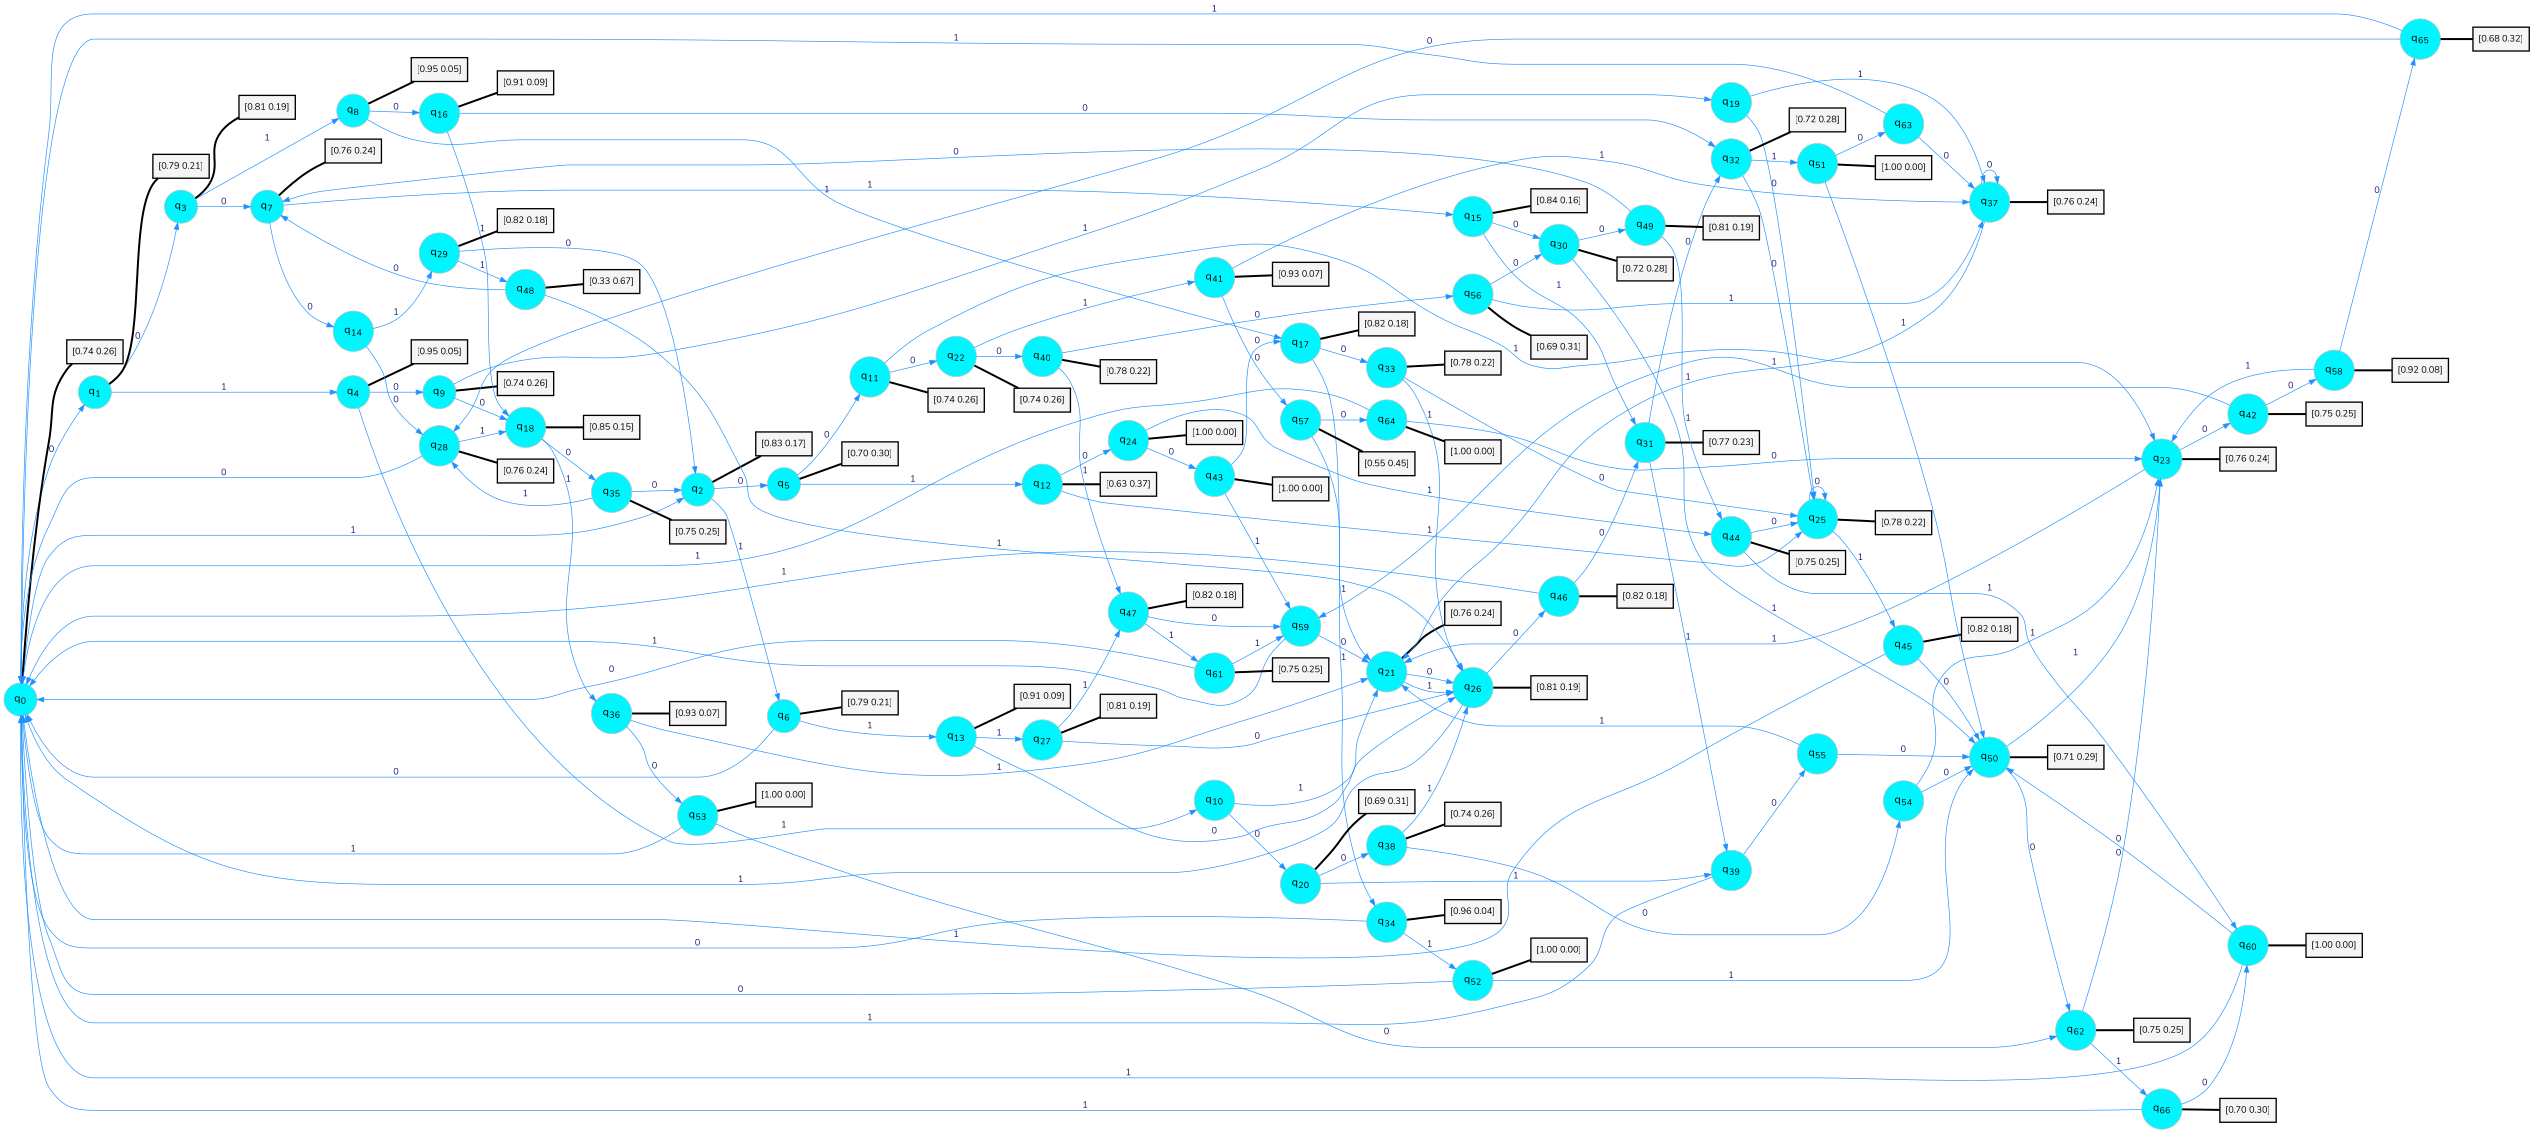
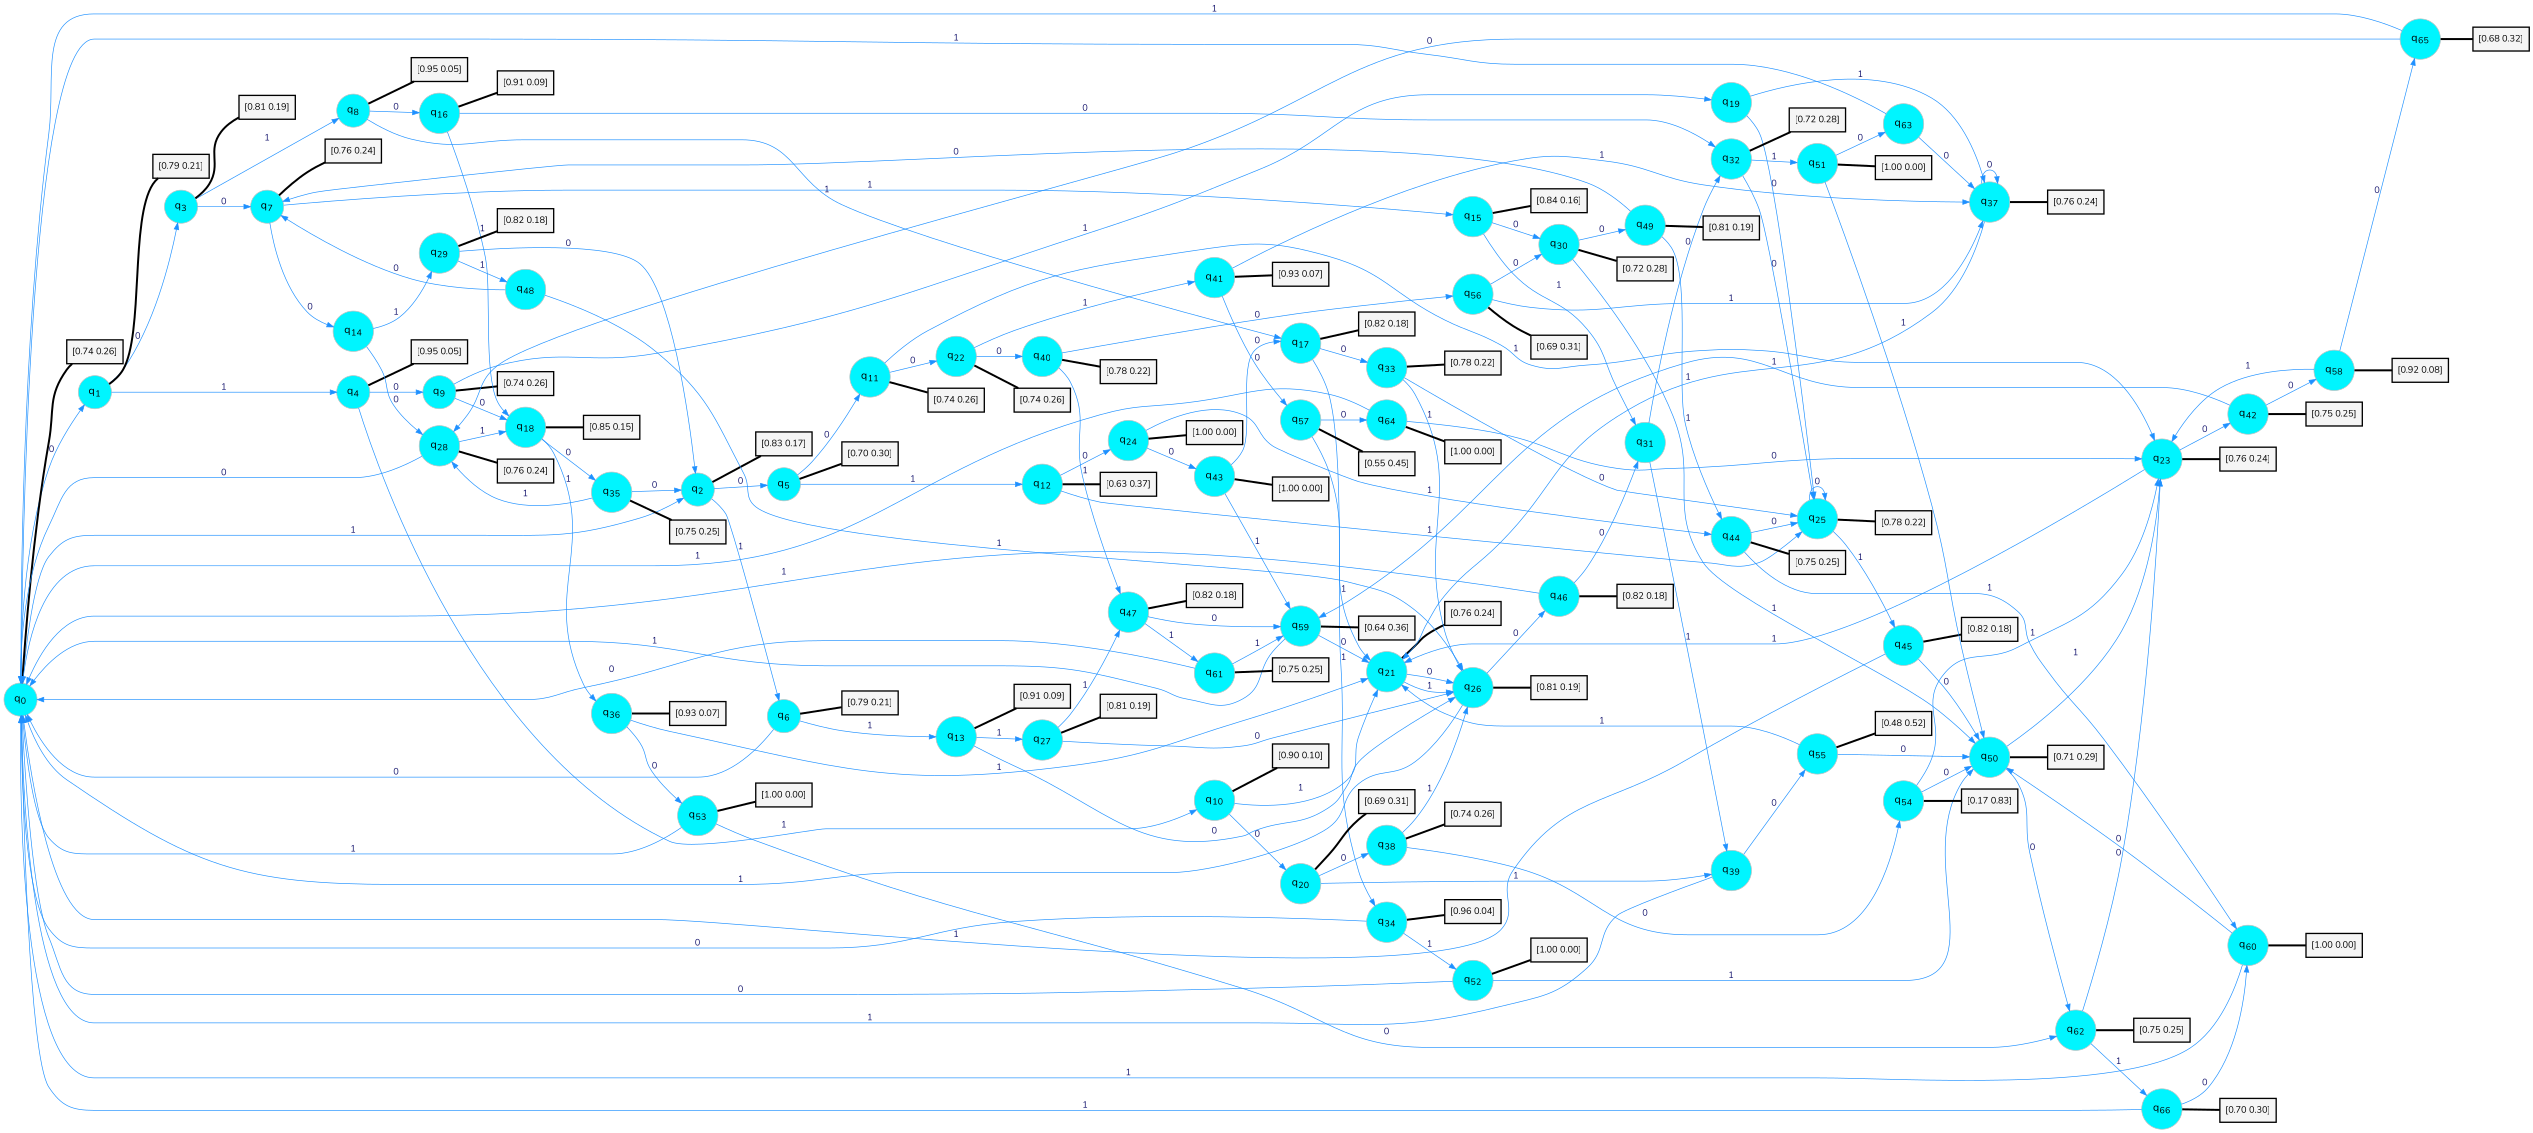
(612, 282) -> none
(1731, 443) -> none
none -> (1387, 628)
none -> (1903, 723)
none -> (1301, 756)
none -> (1990, 801)
